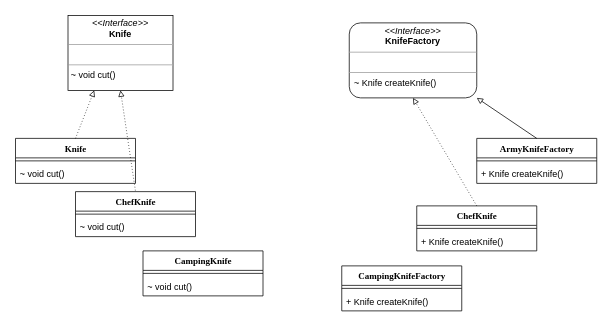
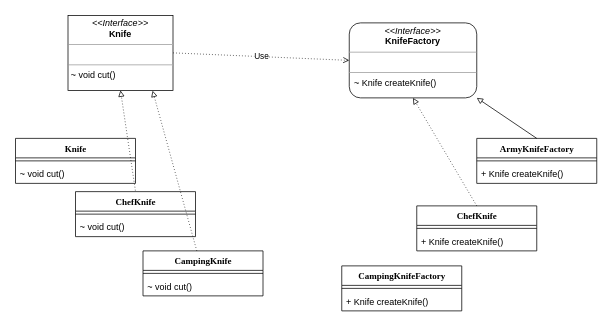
none -> (269, 57)
none -> (157, 106)
(87, 108) -> none
